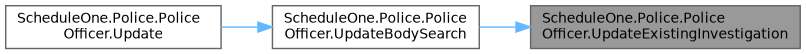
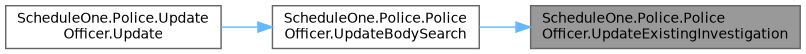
(113, 27) -> (113, 27)
